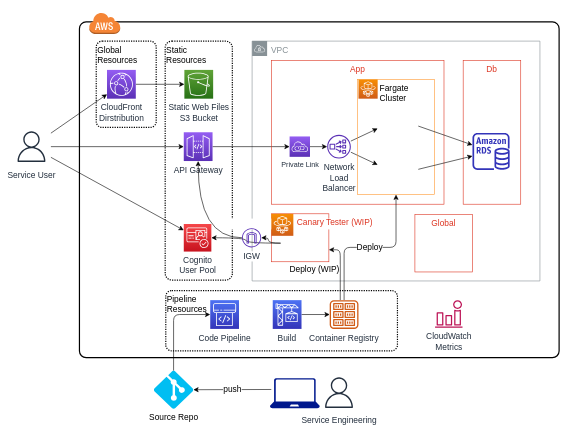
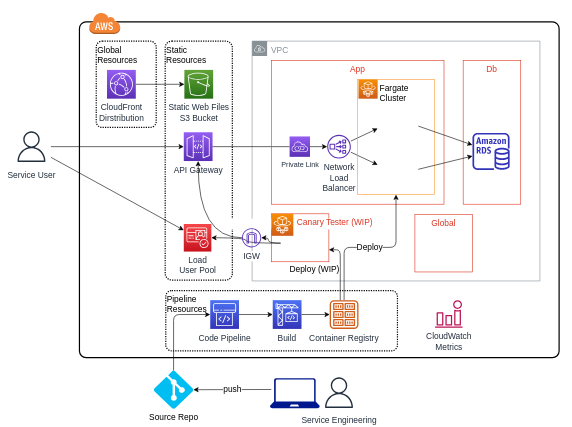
(77, 115) -> none
(284, 147) -> (286, 147)
(198, 266) -> (198, 266)
none -> (254, 315)
